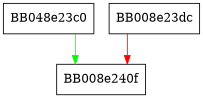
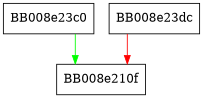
(49, 19) -> (49, 19)
(101, 80) -> (101, 80)
